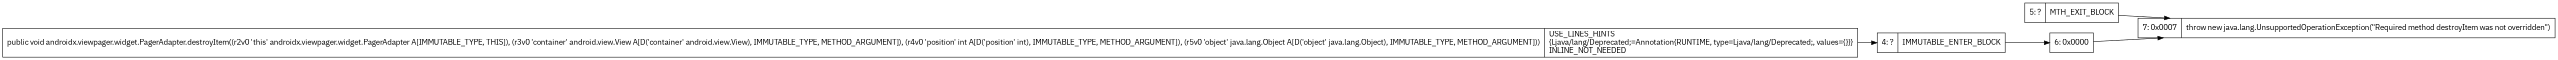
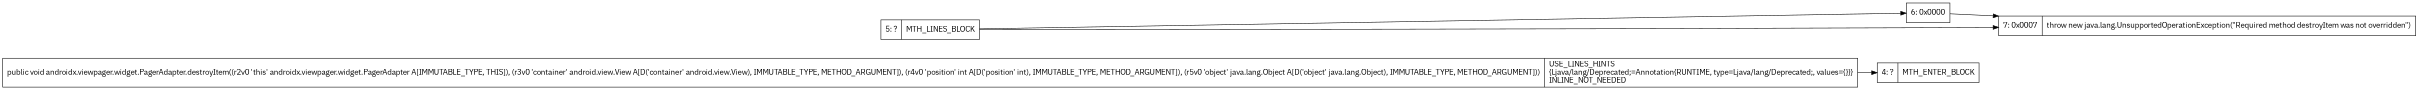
(2082, 13) -> (941, 29)
(1952, 42) -> (1938, 72)
(2025, 43) -> (1440, 21)
